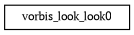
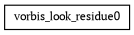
(67, 17) -> (67, 17)
